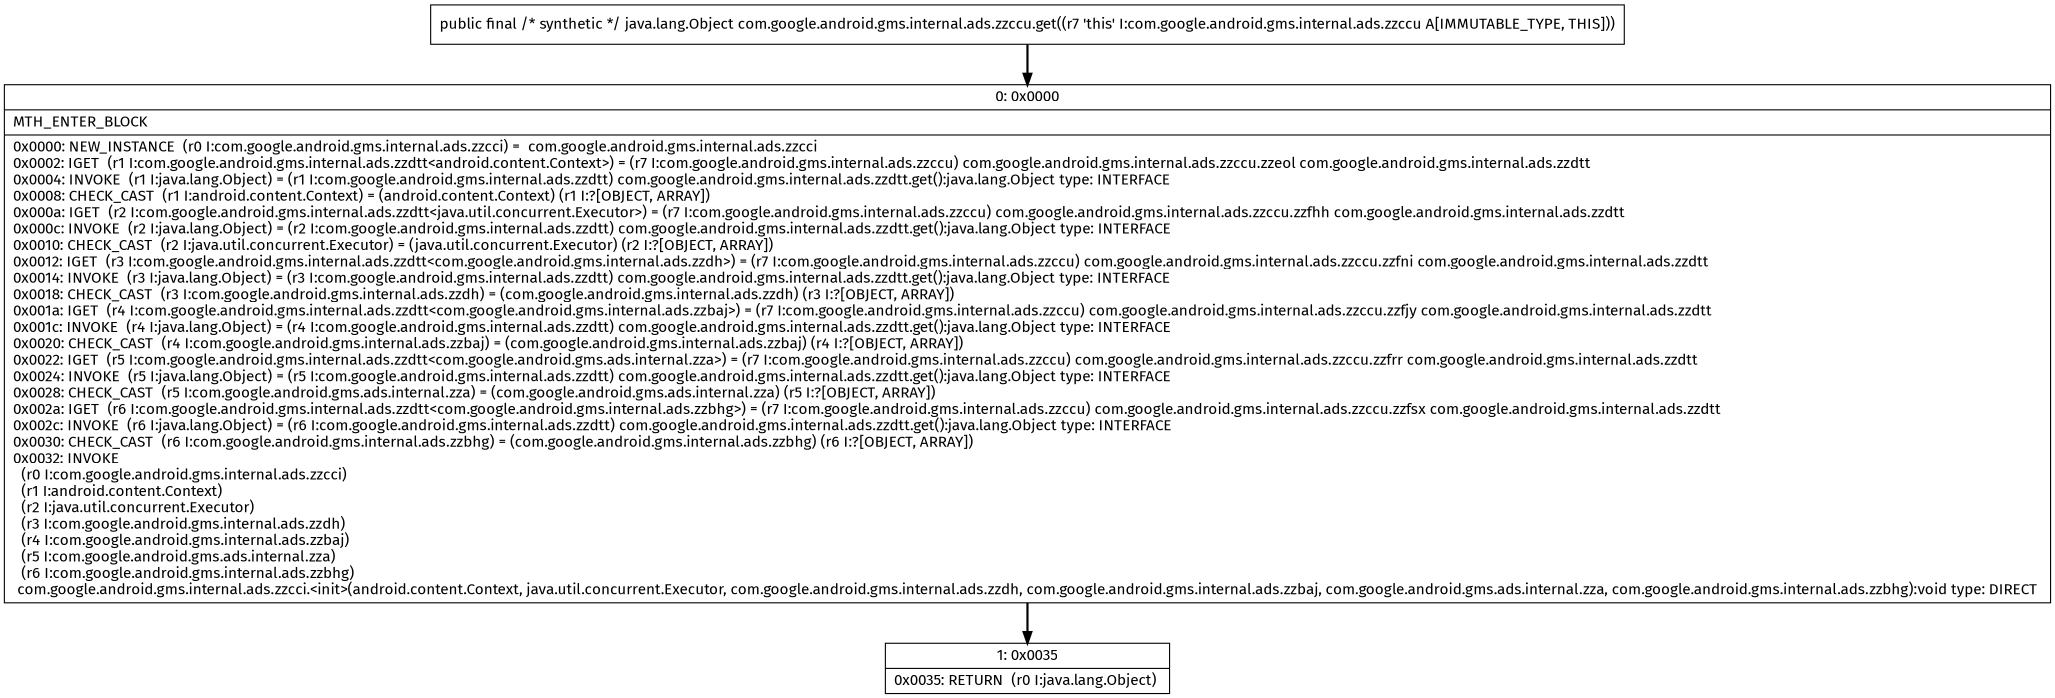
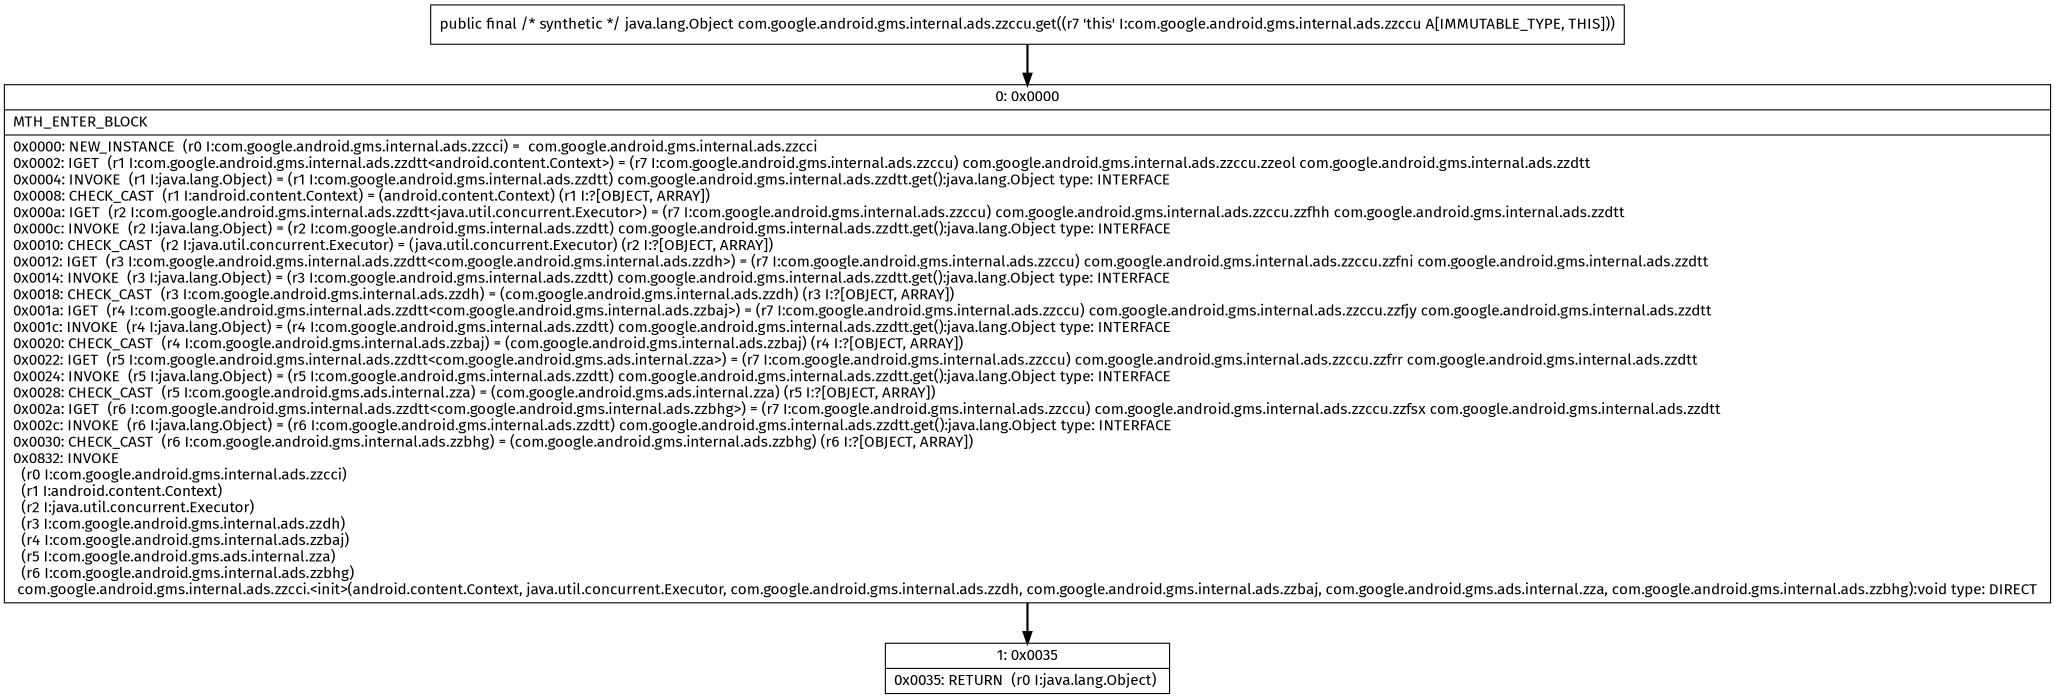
(71, 459) -> (71, 459)
